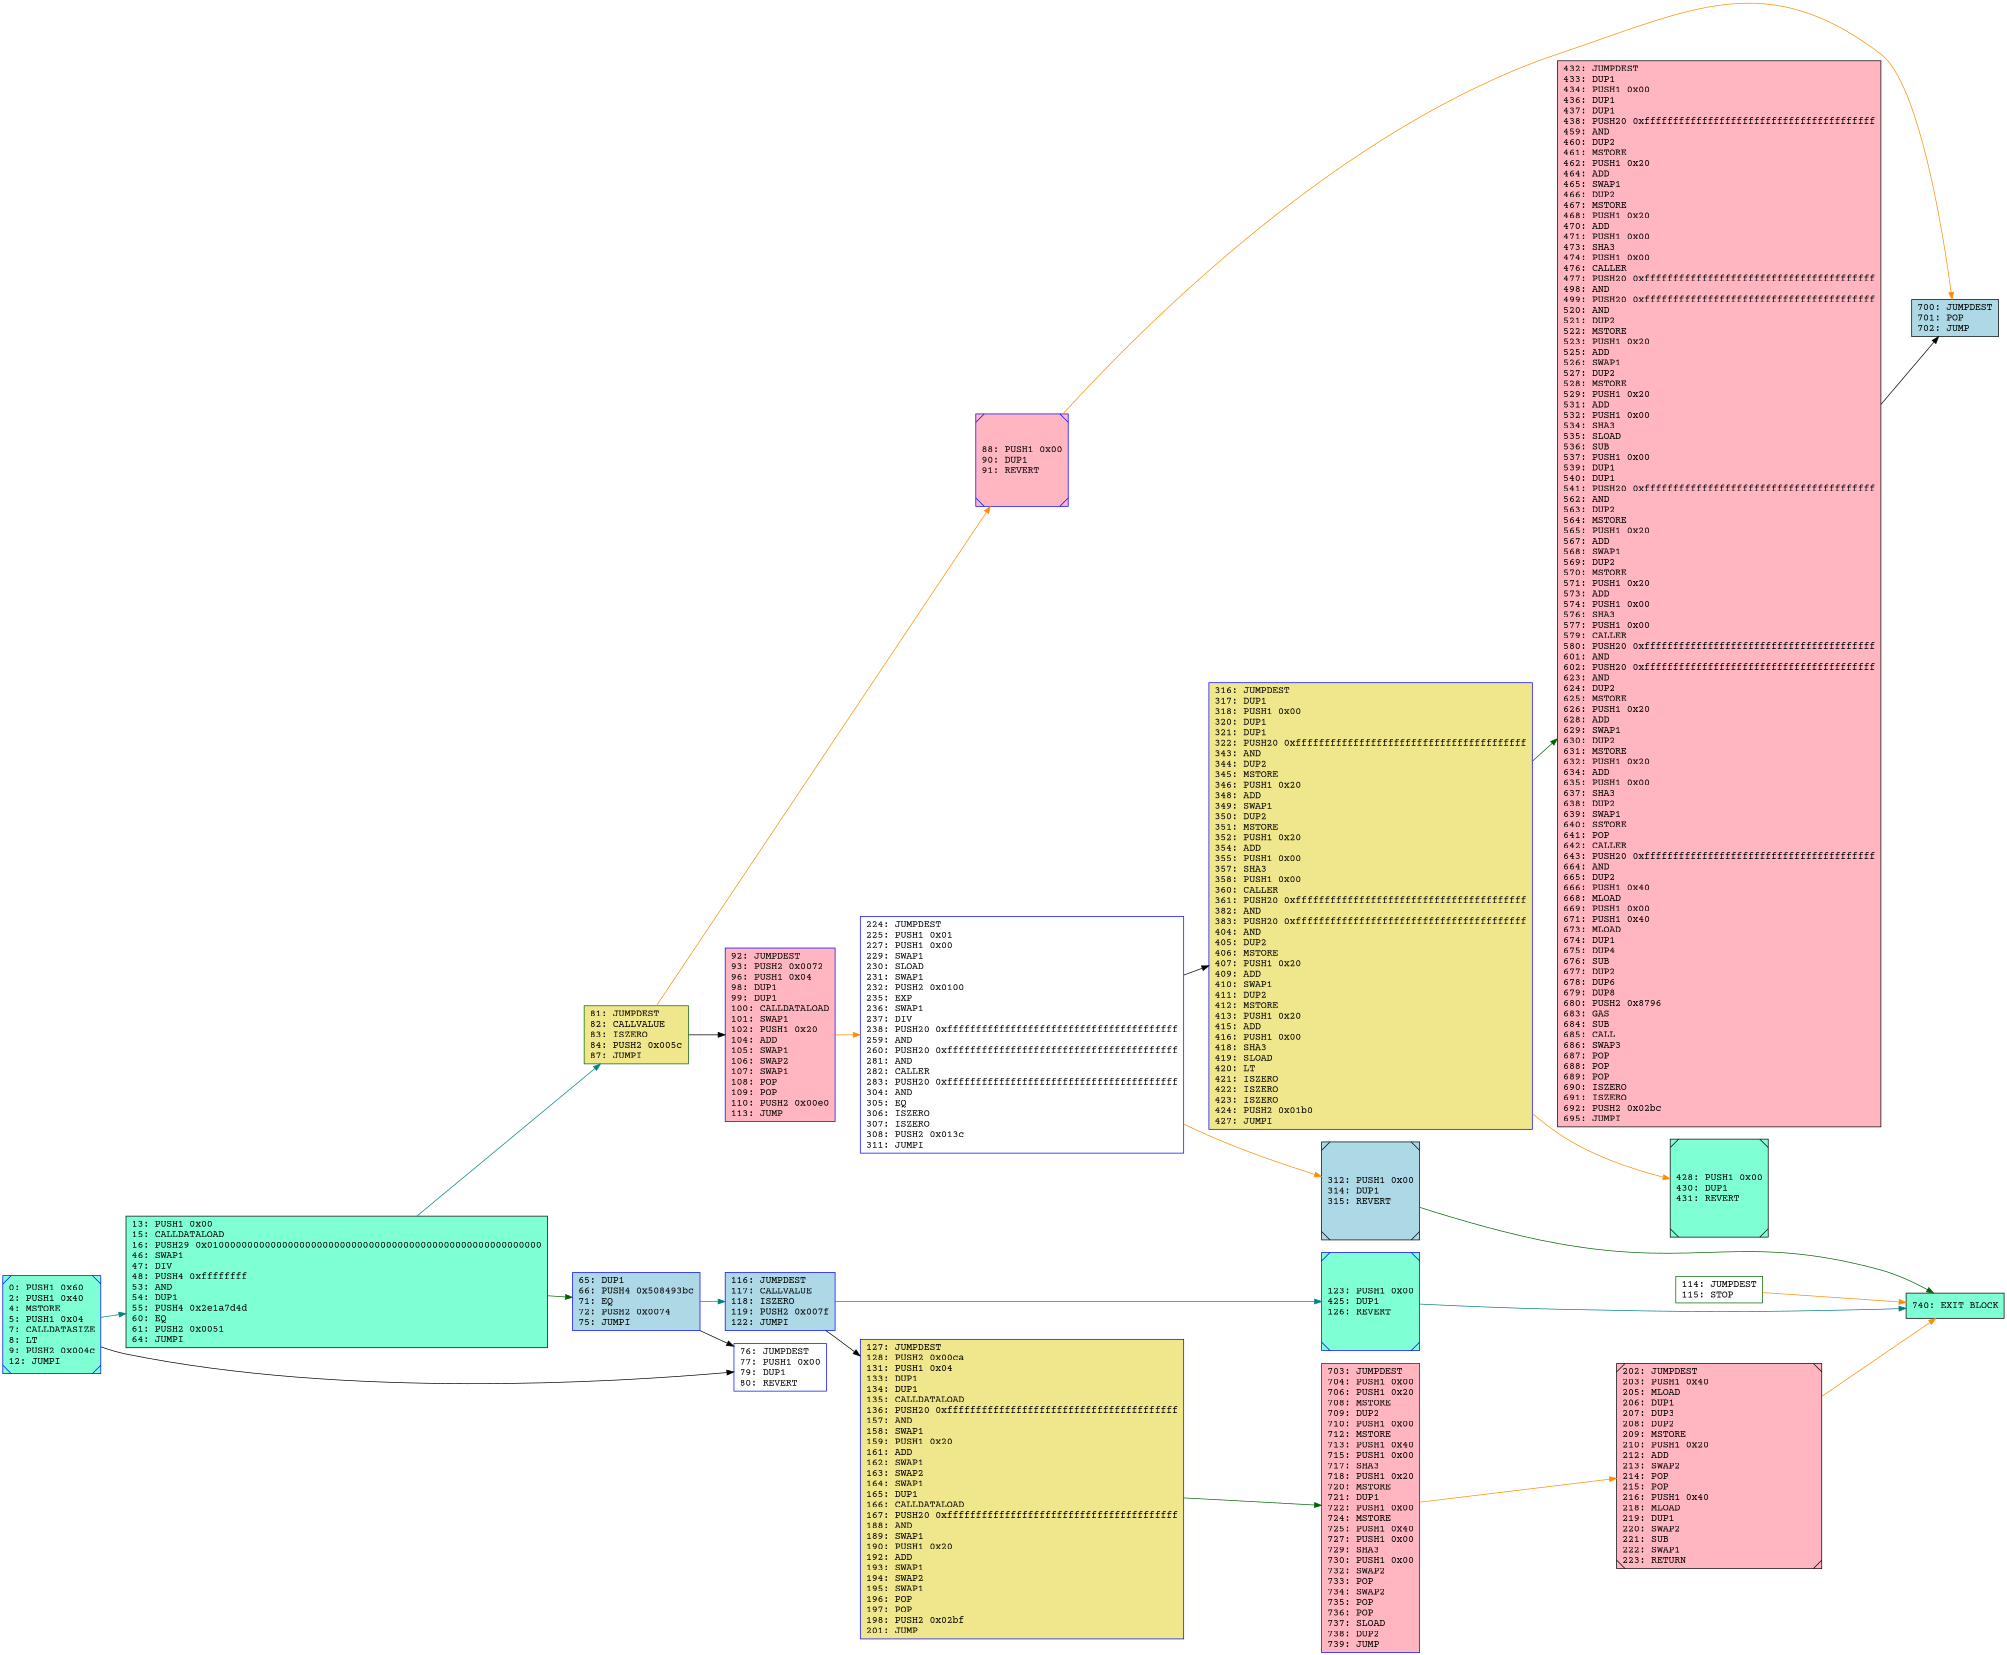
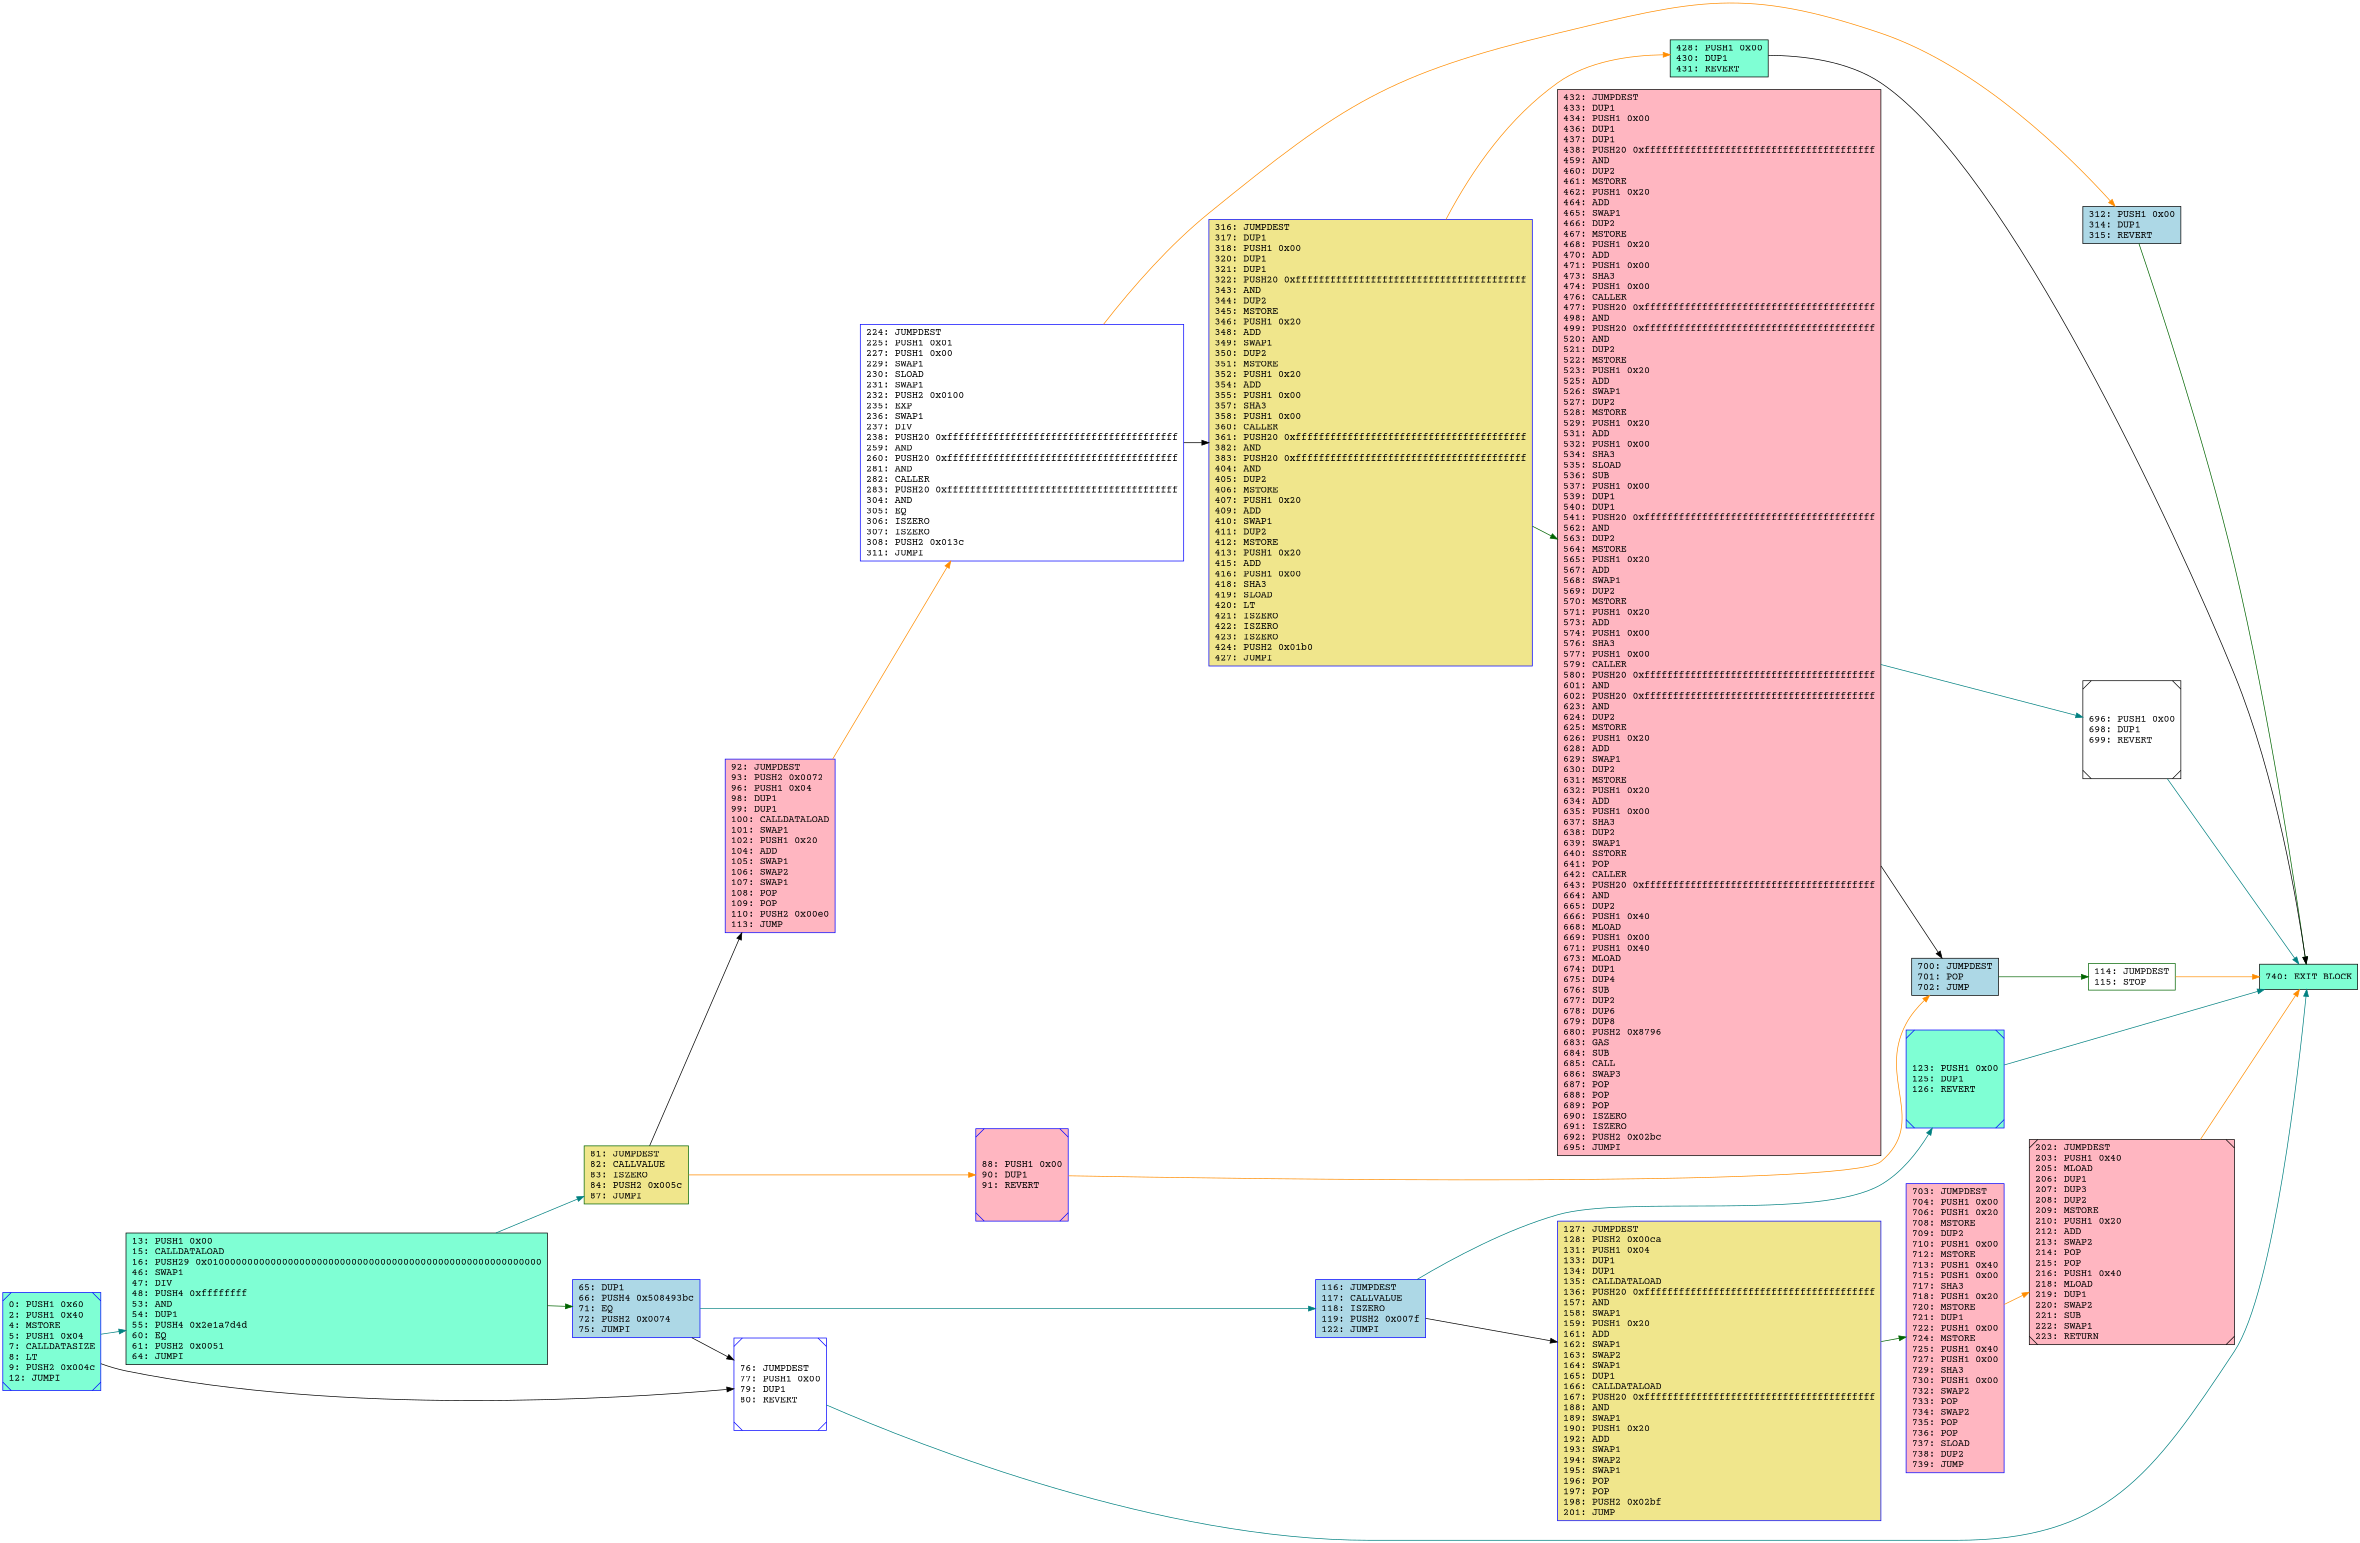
none -> (2126, 438)
none -> (2132, 730)
none -> (2040, 977)
(1719, 1188) -> (1719, 58)
(1371, 1191) -> (2132, 225)
(1371, 1302) -> (1955, 1079)
(780, 1367) -> (780, 1384)
none -> (1741, 1540)
